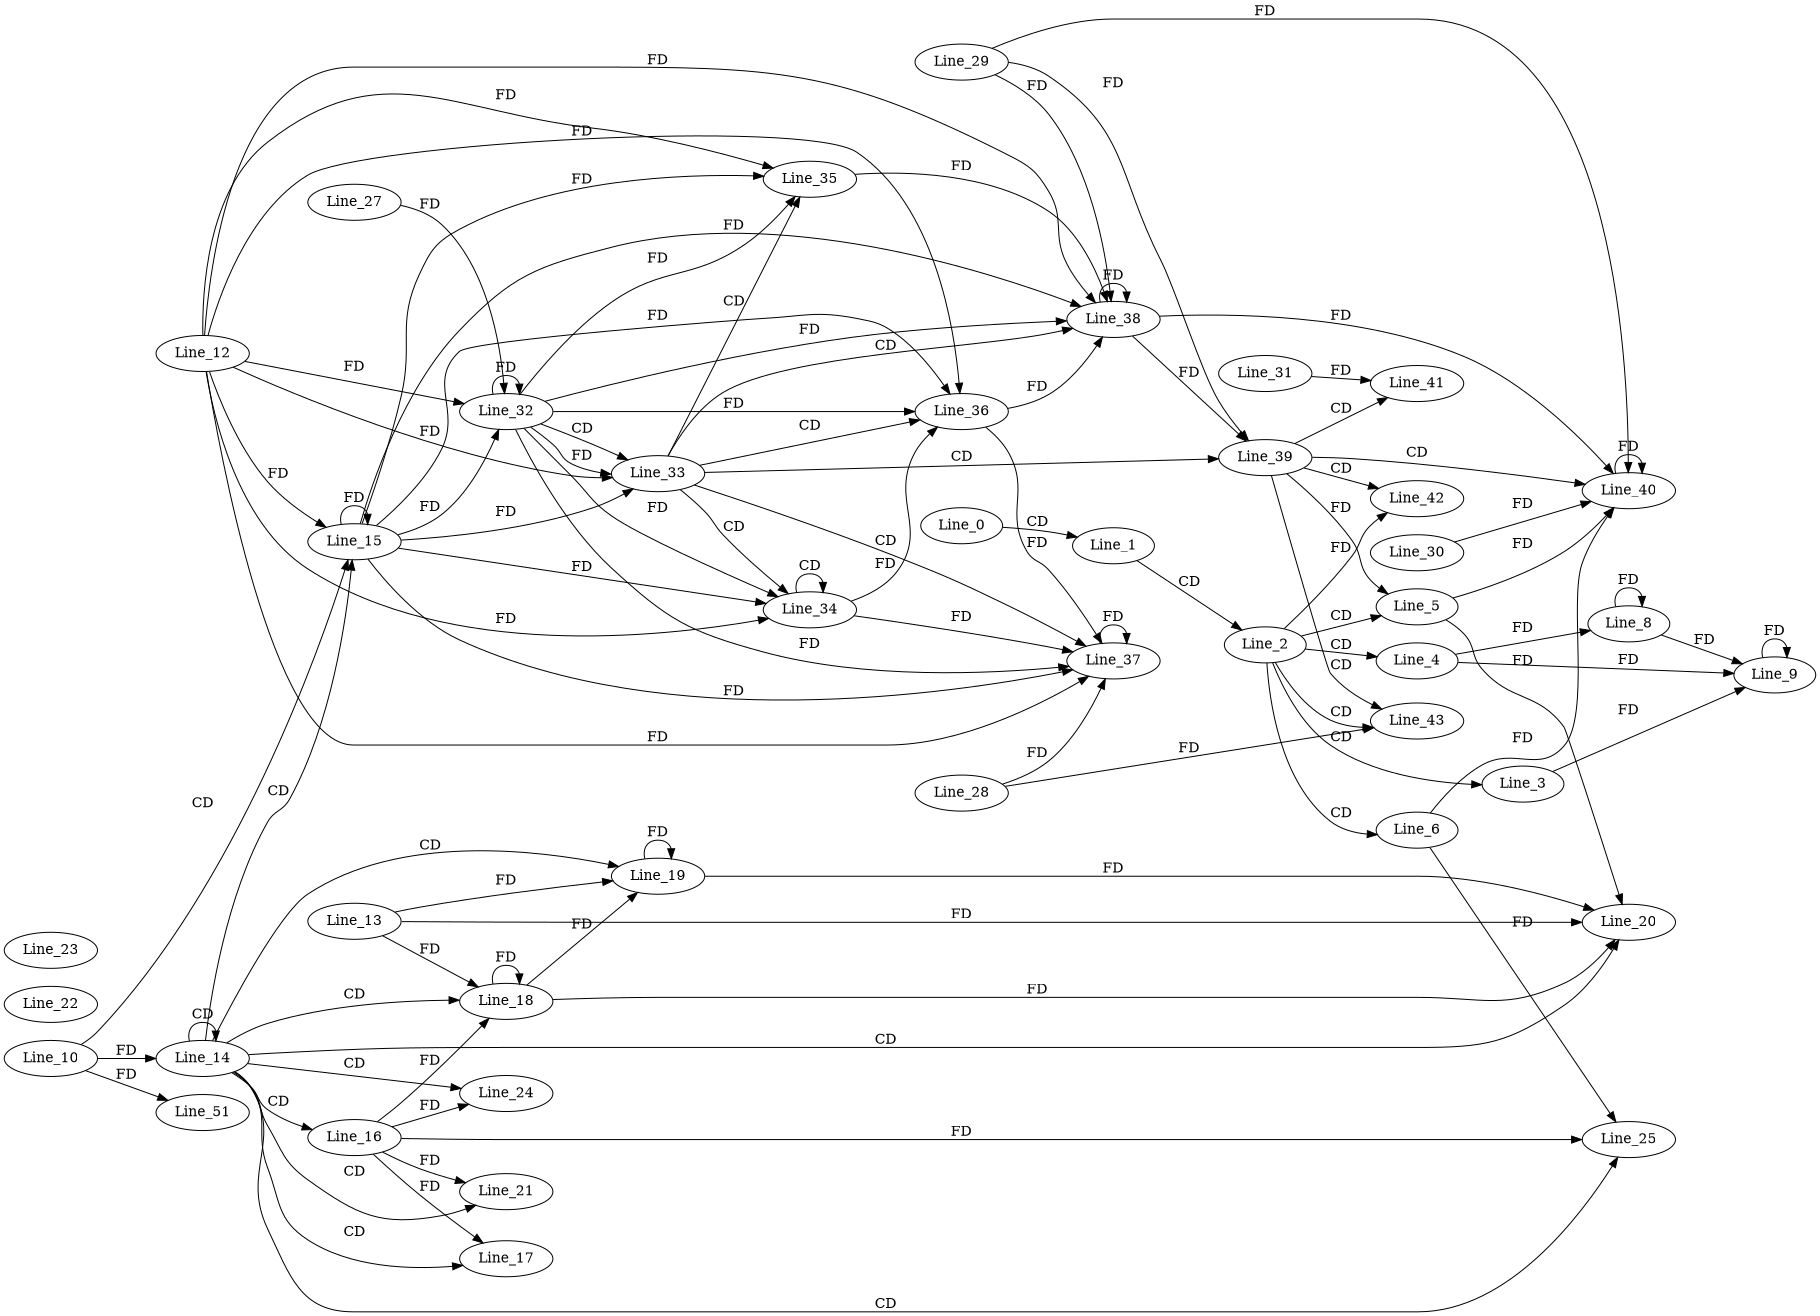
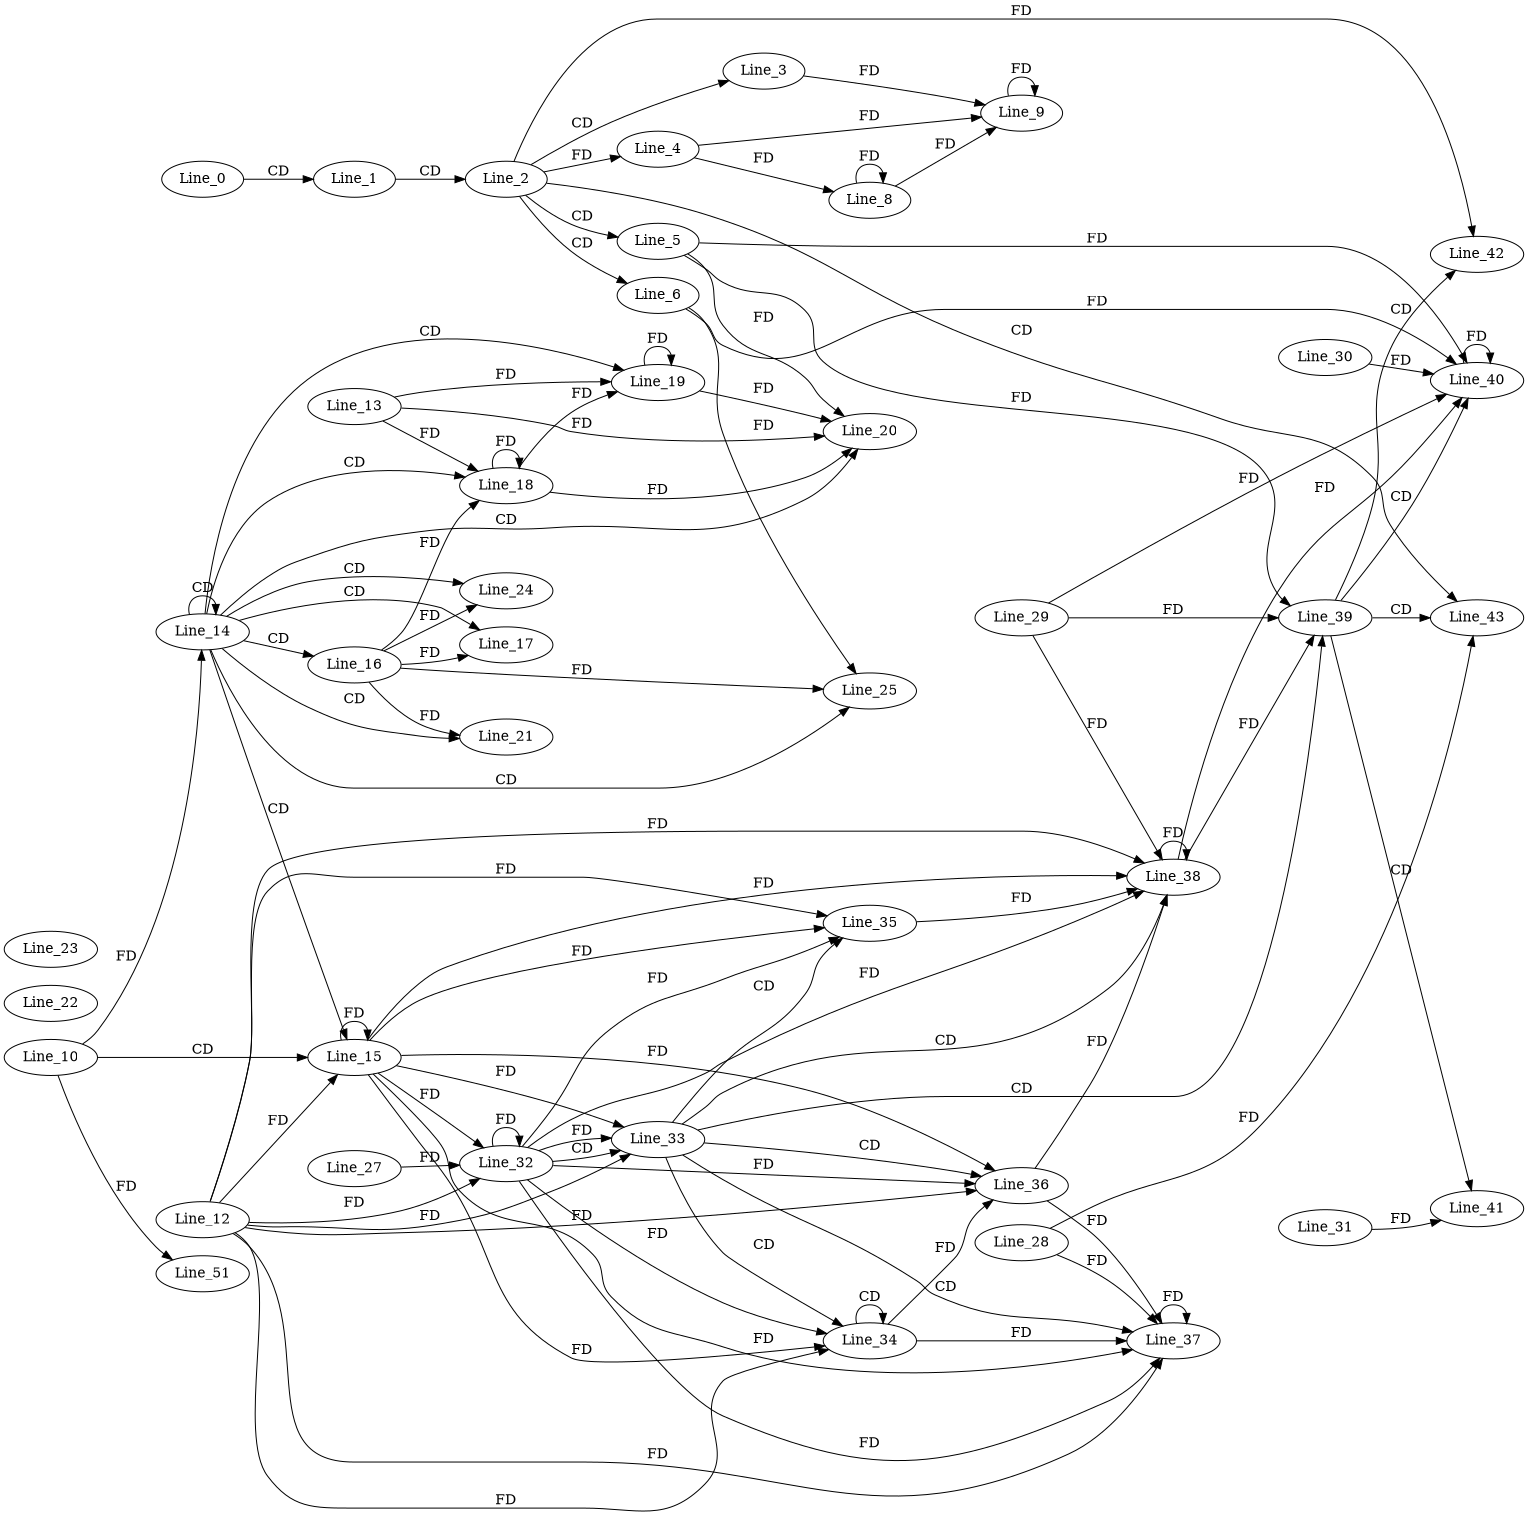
(1340, 526) -> (1017, 409)
(1341, 645) -> (582, 156)
